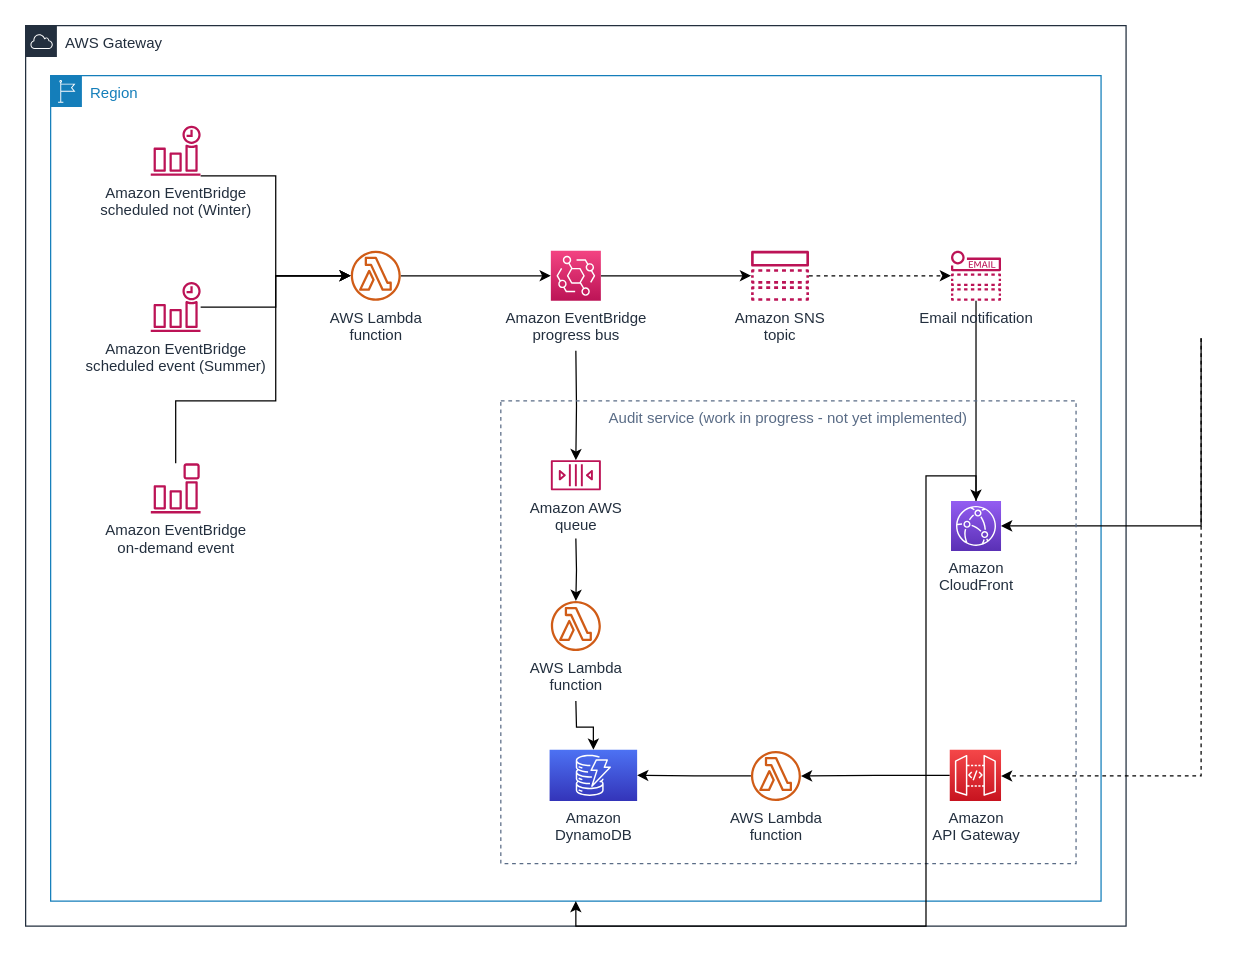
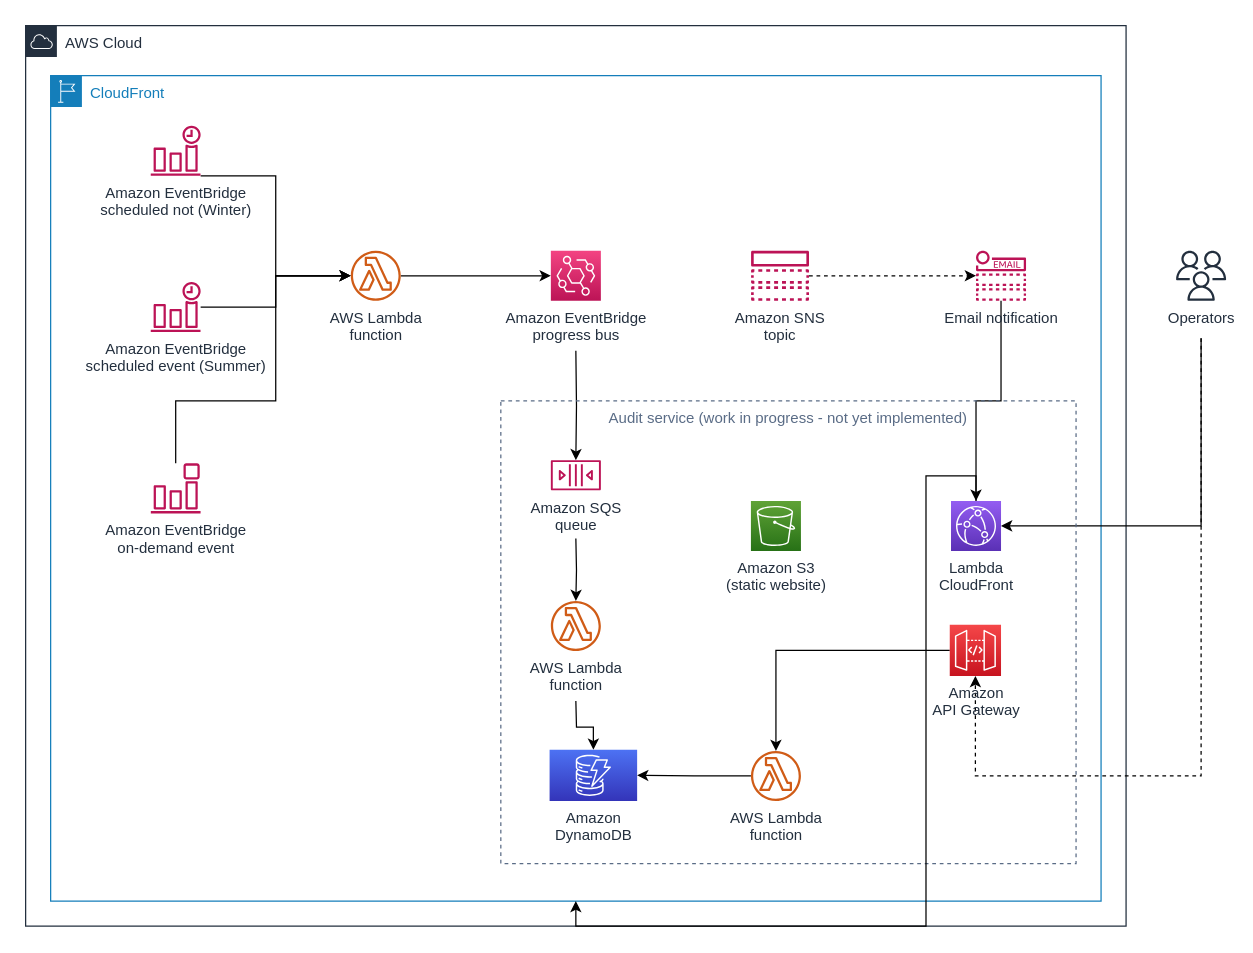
(110, 43) -> (100, 43)
(114, 93) -> (131, 93)
(672, 276) -> none
(976, 276) -> (1001, 276)
none -> (1201, 276)
(576, 517) -> (576, 517)
none -> (776, 526)
(976, 577) -> (976, 577)
(975, 775) -> (975, 650)
